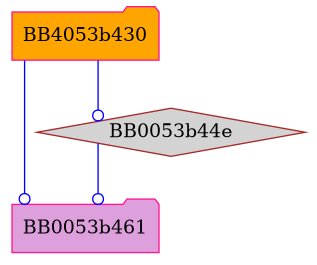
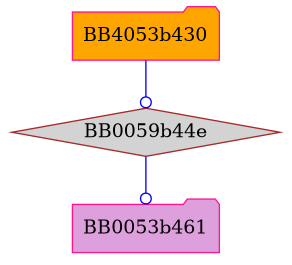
(25, 127) -> none
(171, 132) -> (146, 132)
